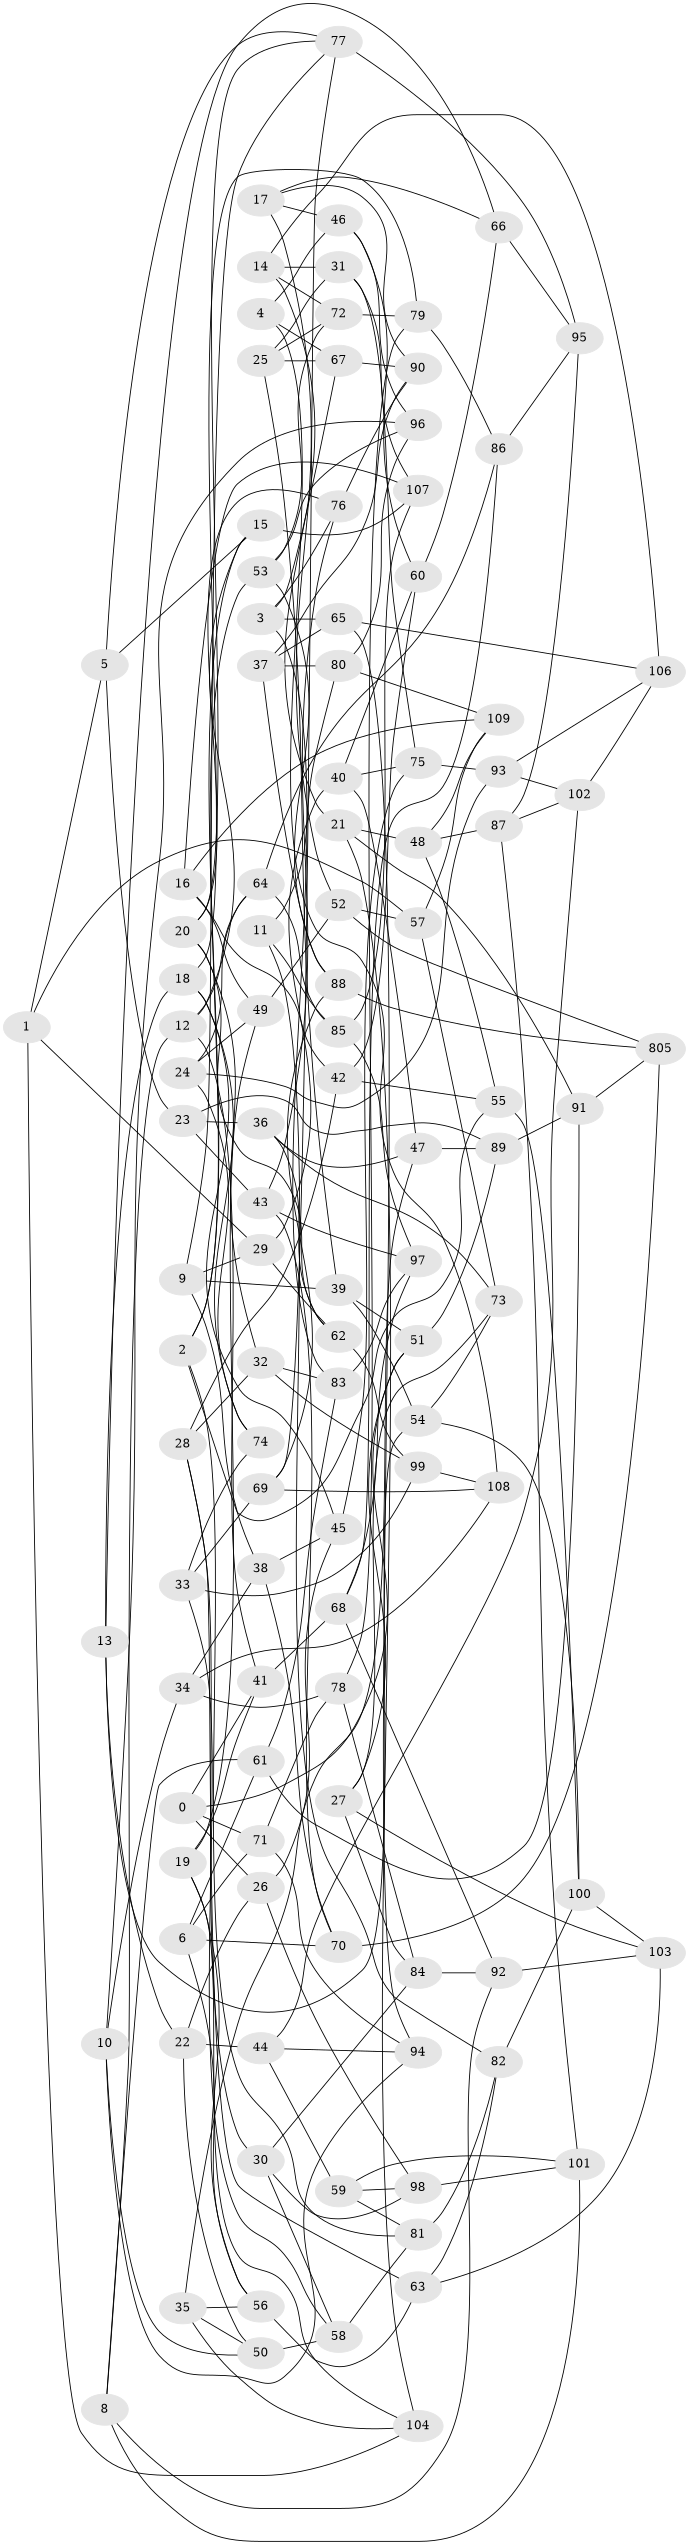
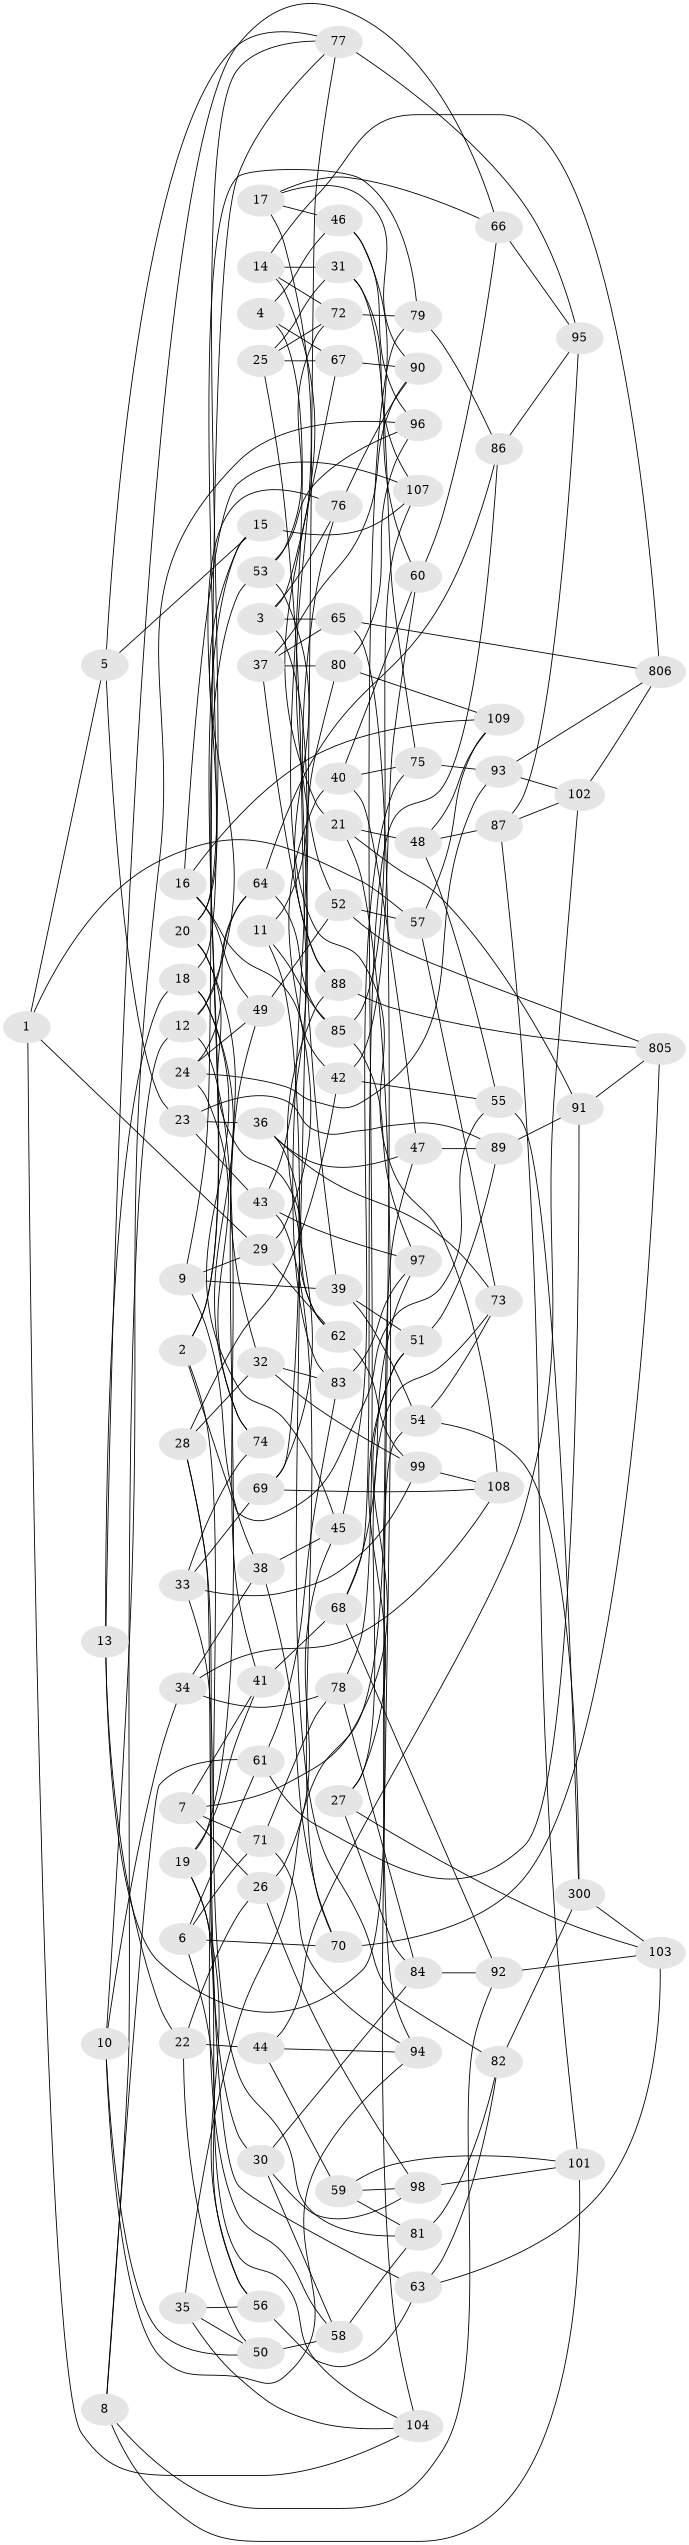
(661, 672) -> (661, 672)
(183, 1808) -> (183, 1808)
(580, 1895) -> (580, 1895)
